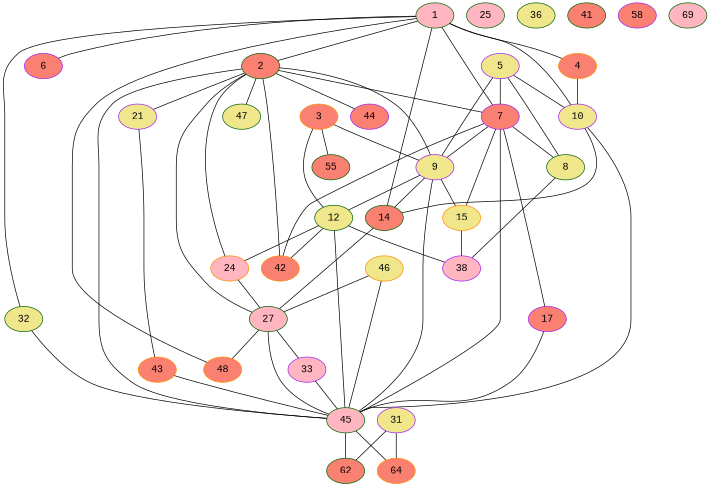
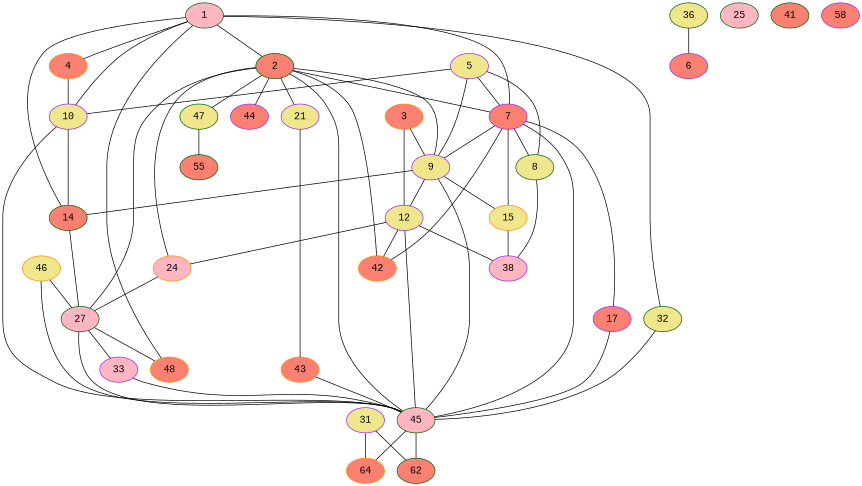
(688, 15) -> none
(200, 30) -> (689, 41)
(325, 142) -> (199, 142)
(334, 218) -> (404, 218)
